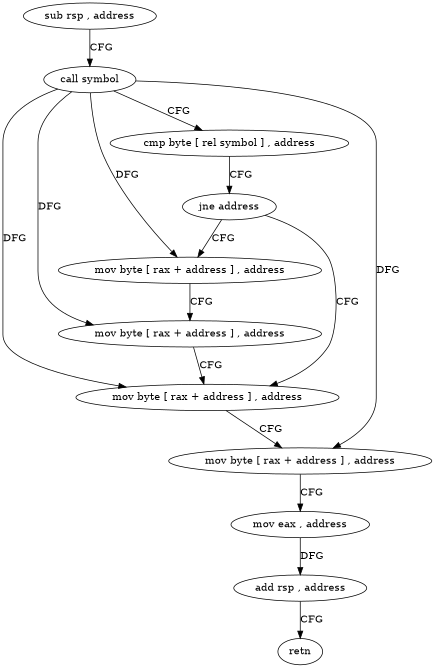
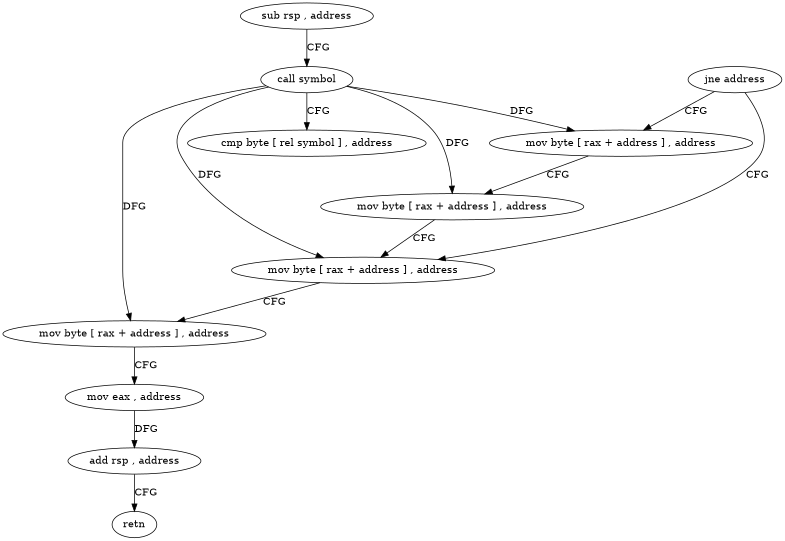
(229, 171) -> none
